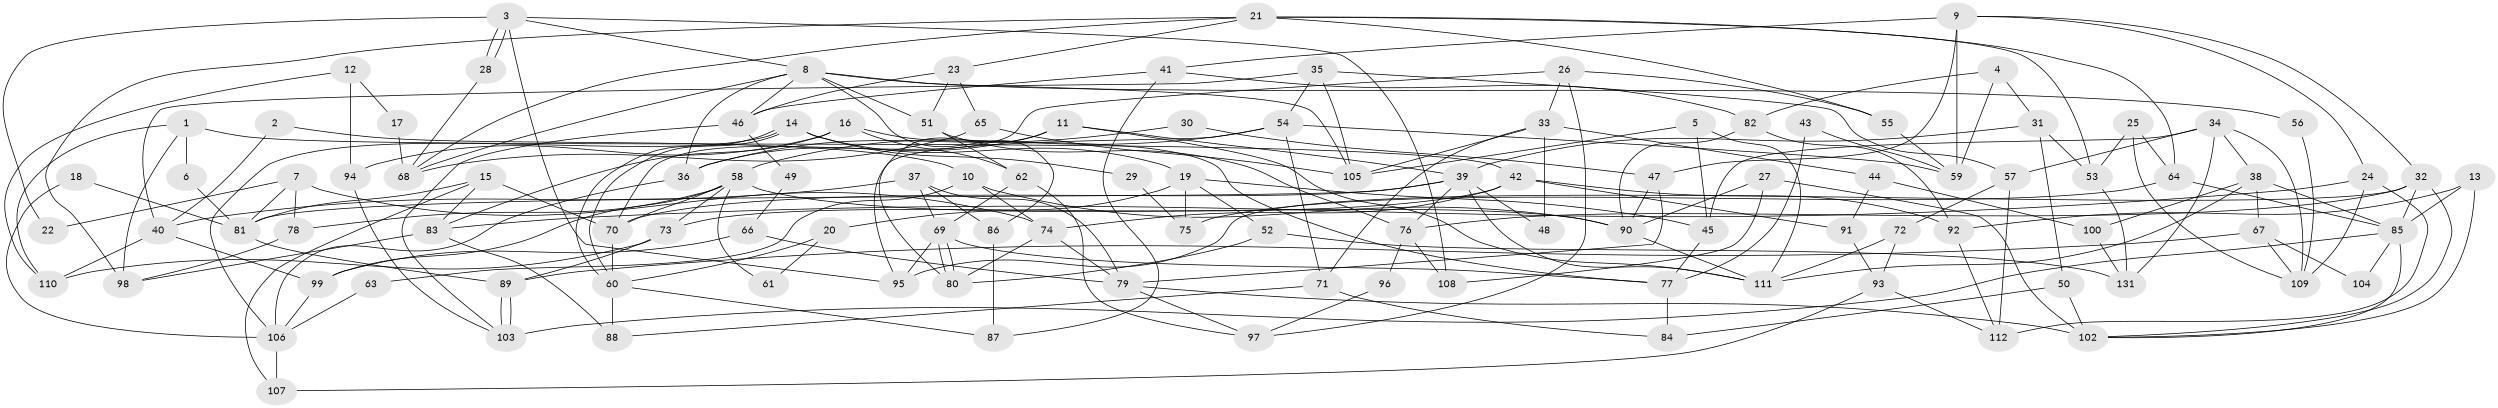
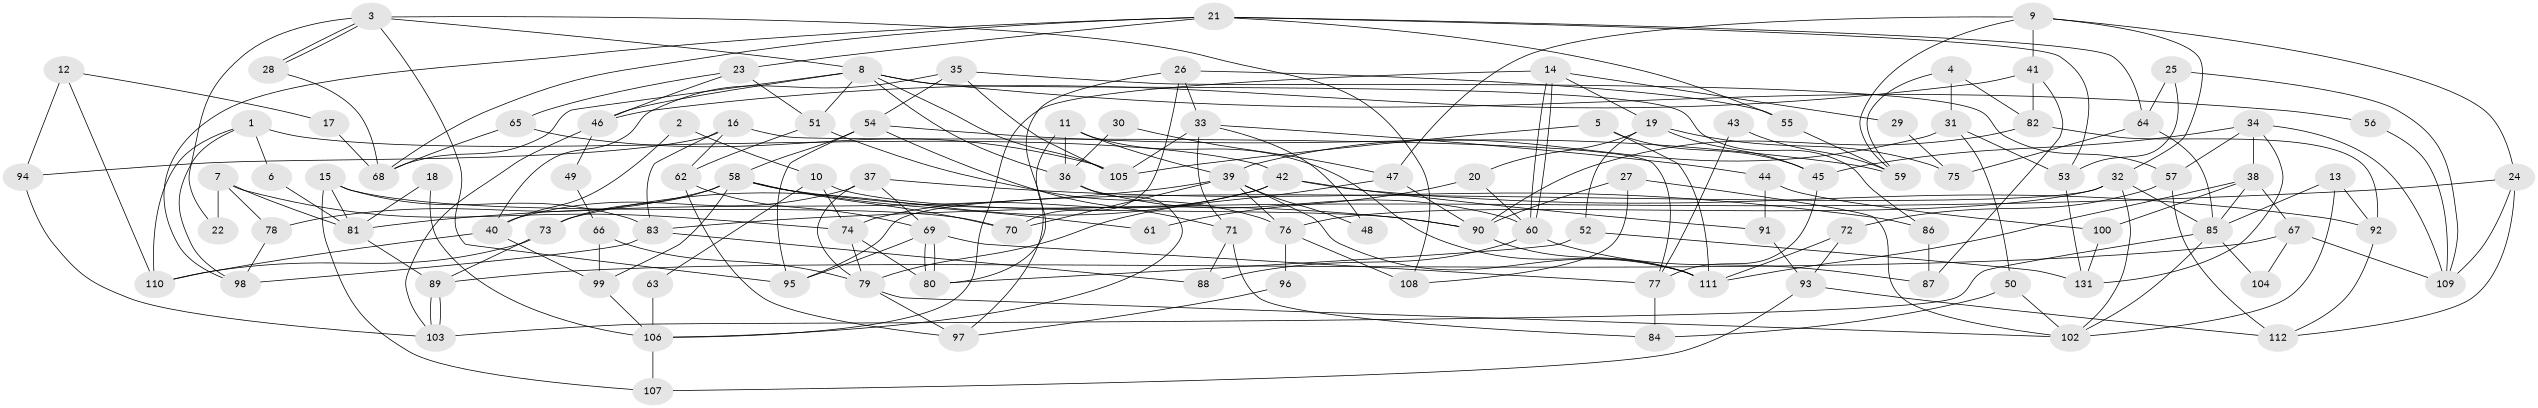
(612, 259) -> (1299, 204)
